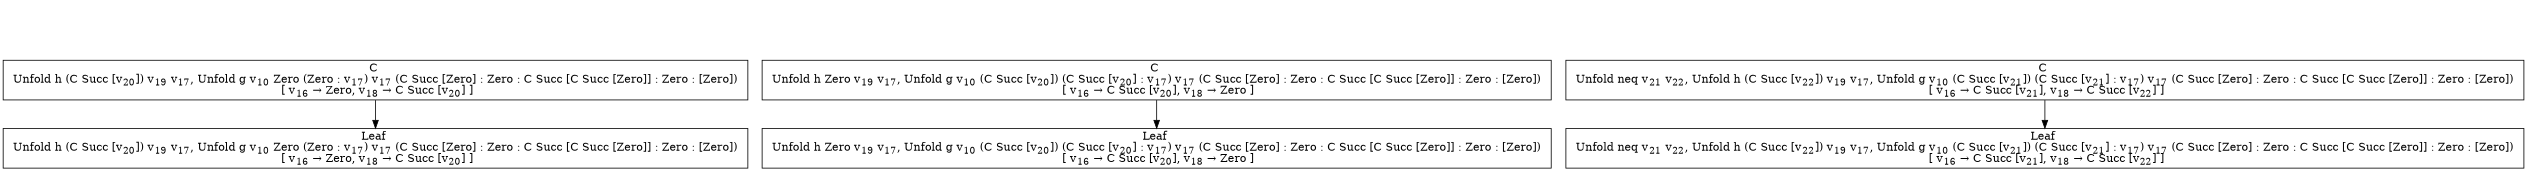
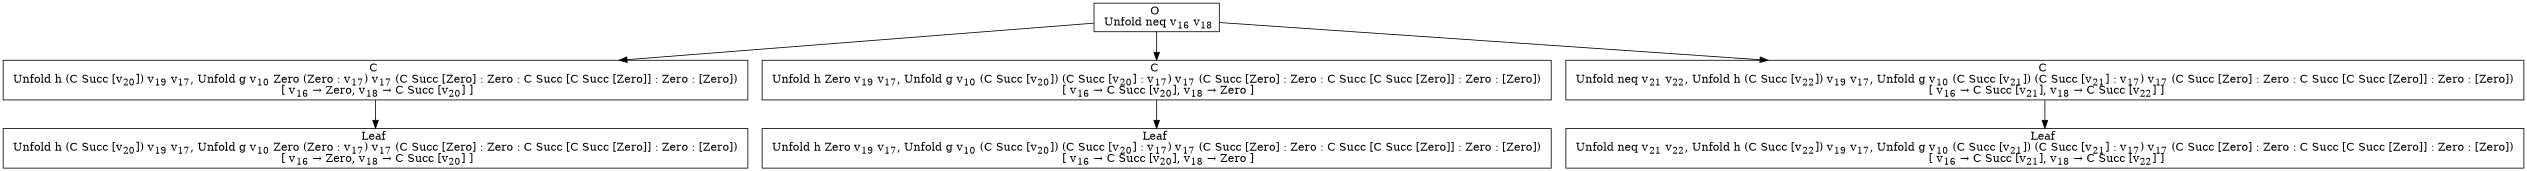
none -> (1157, 17)
